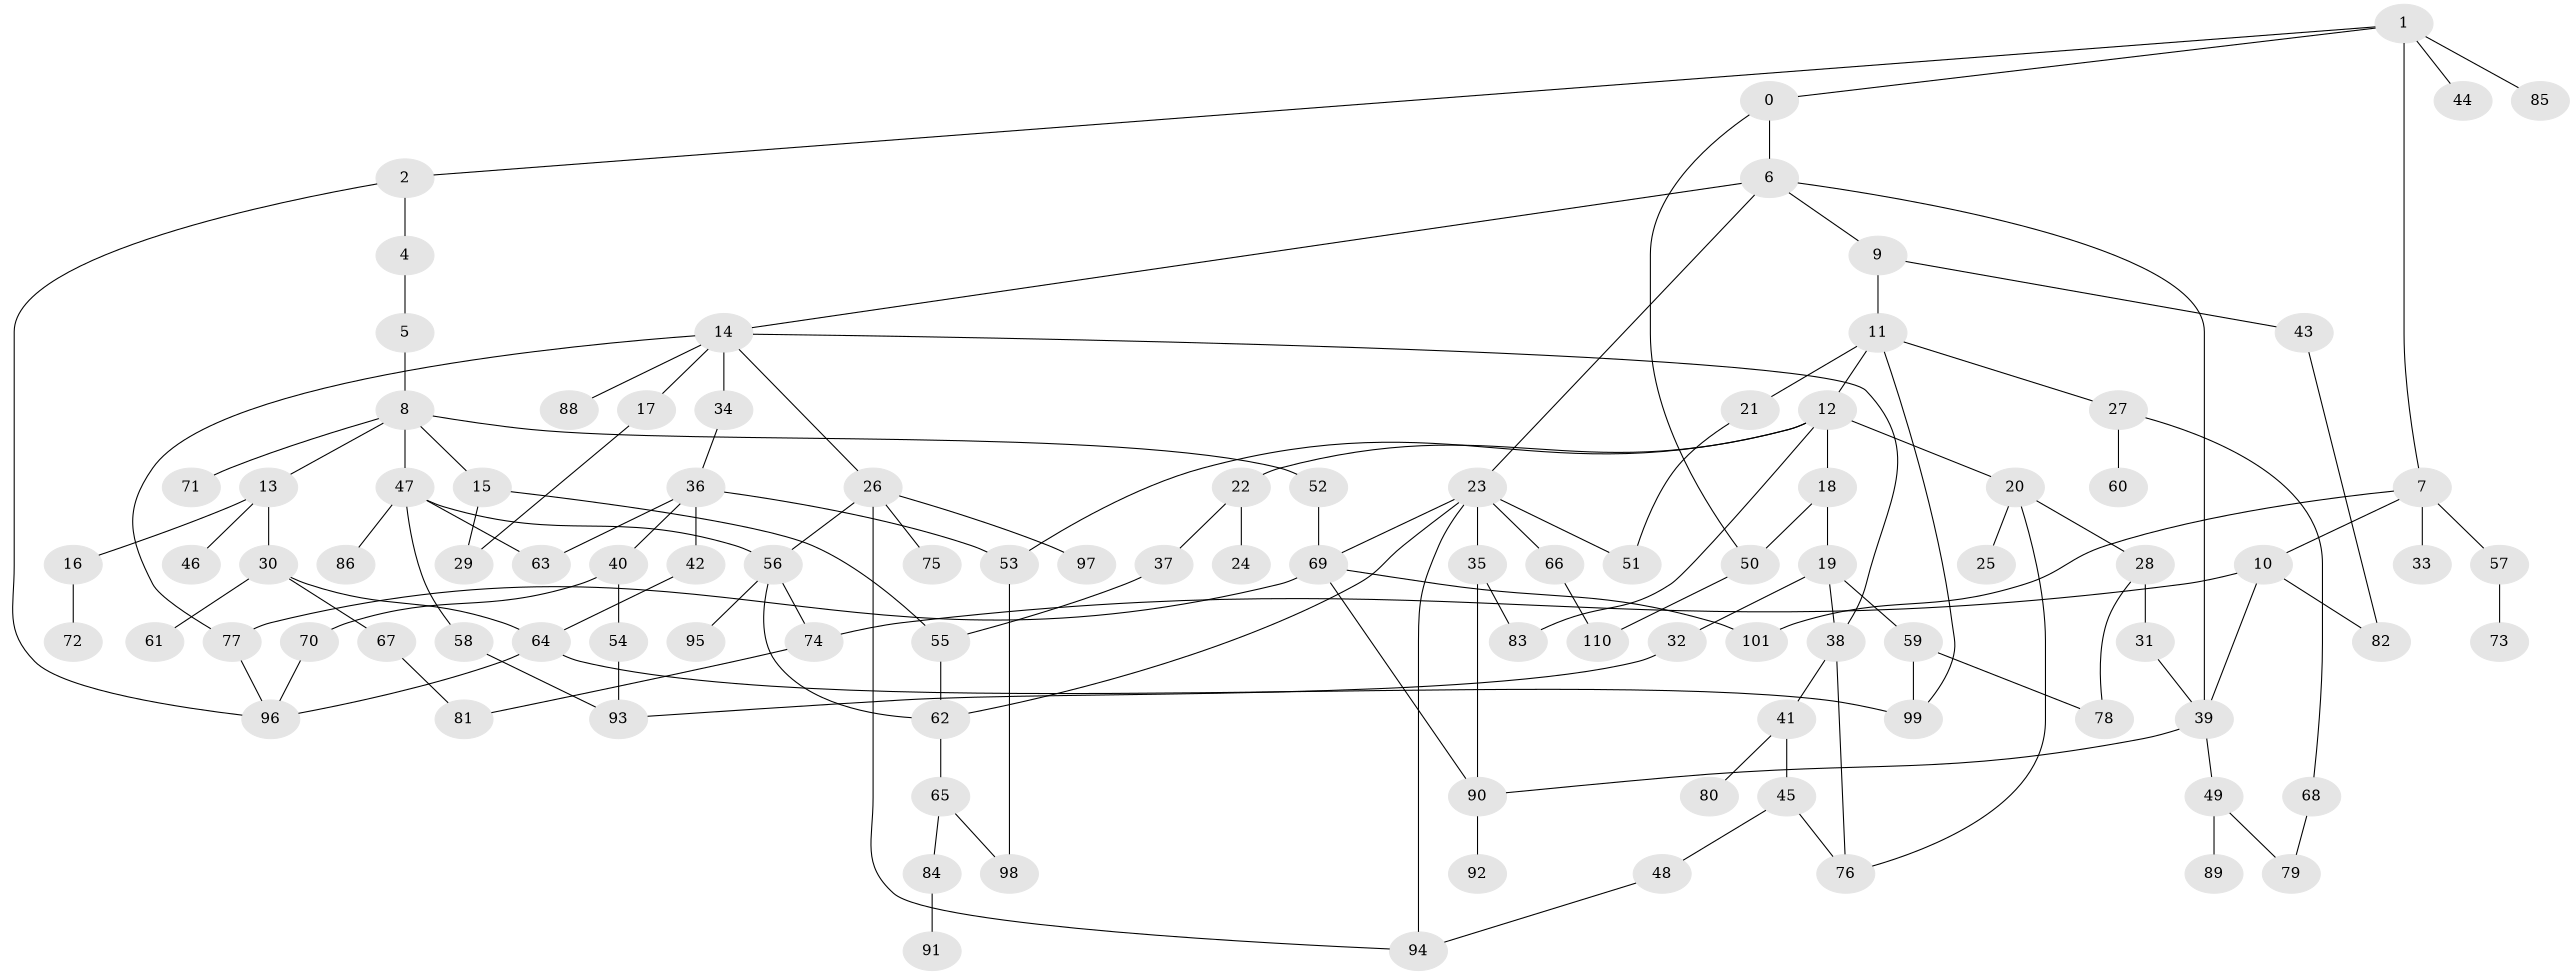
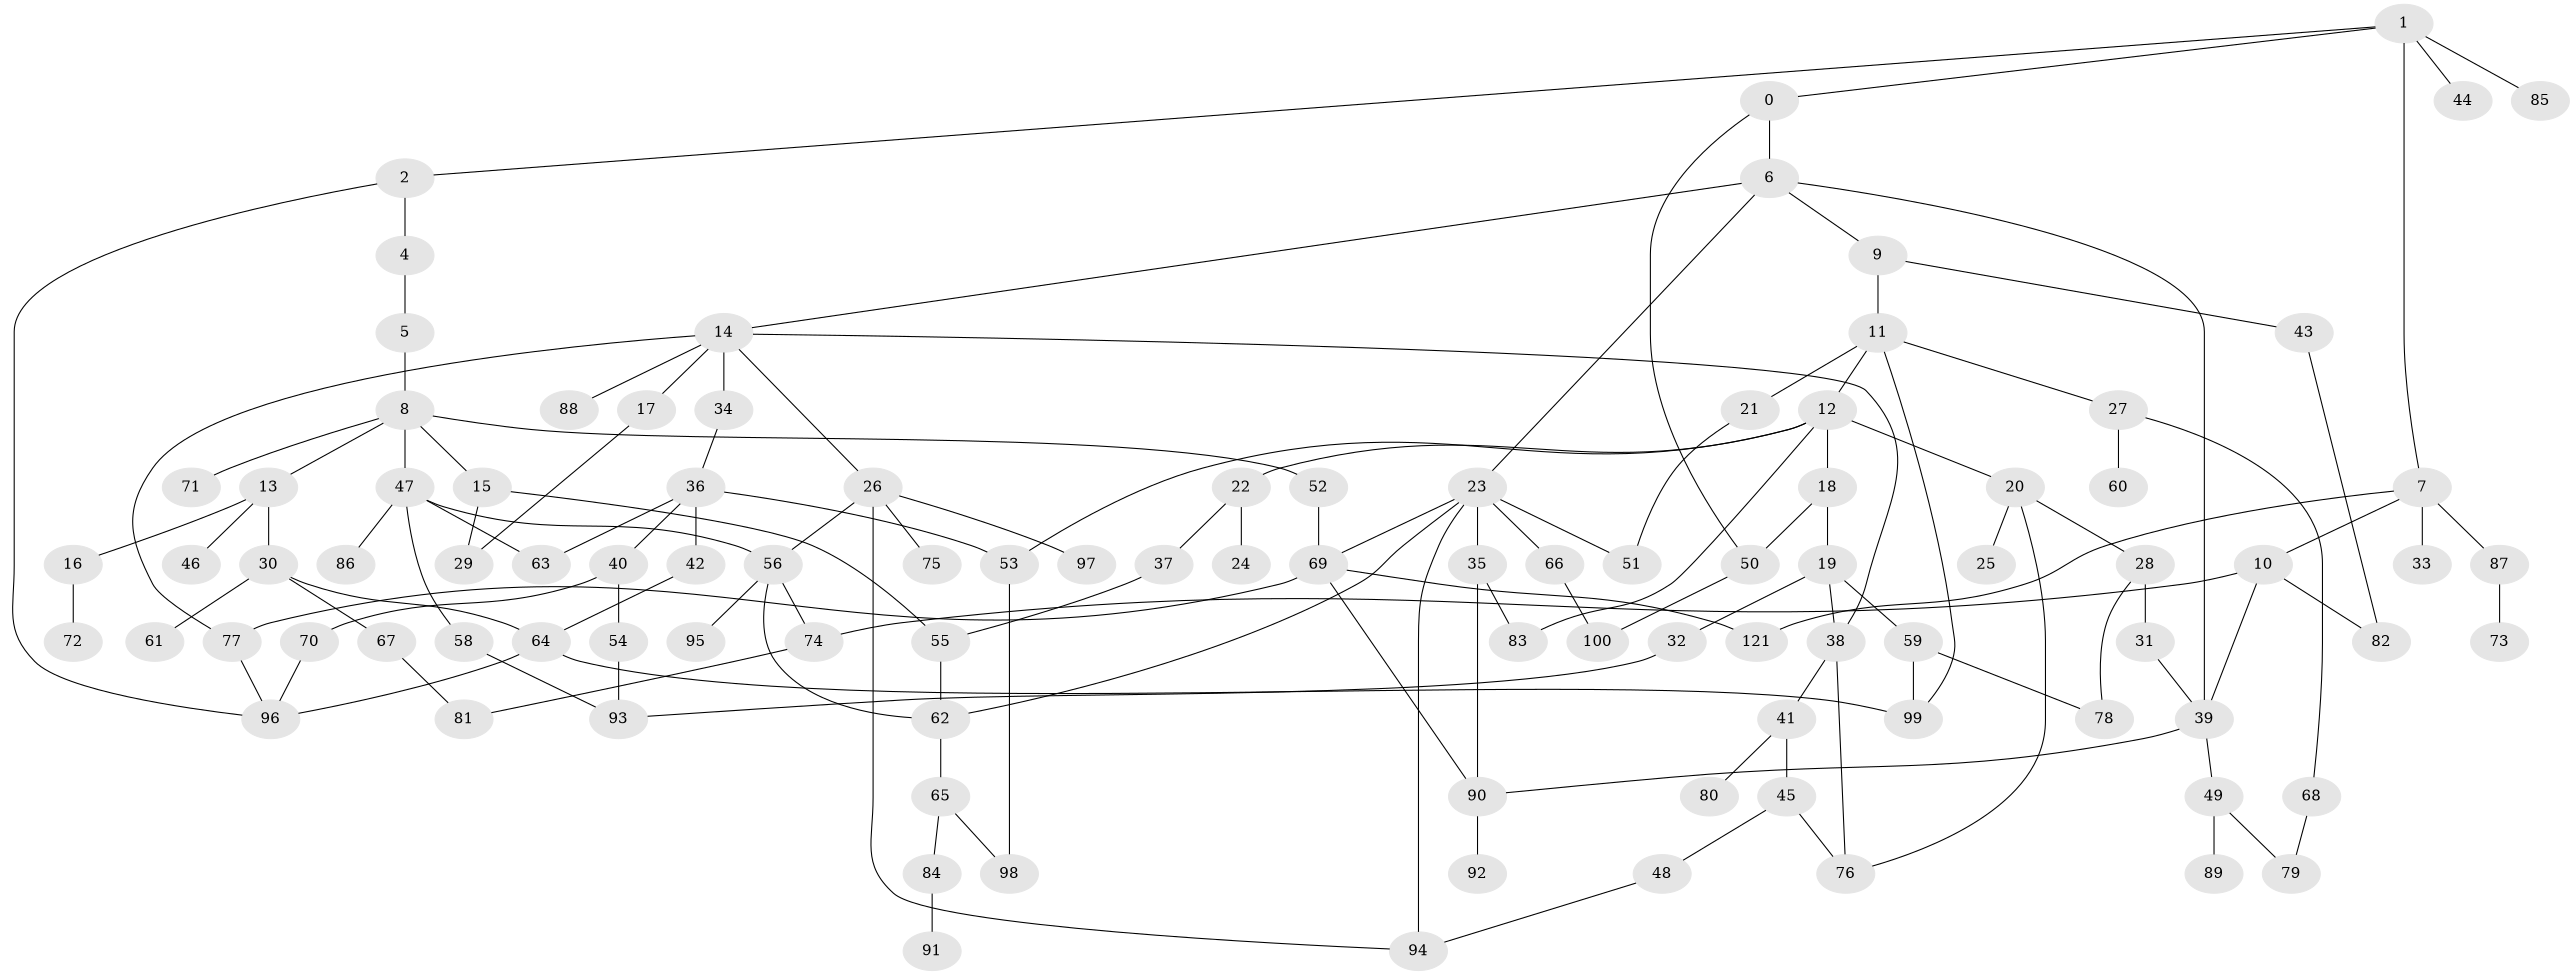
(2500, 565) -> (2500, 565)
(1598, 642) -> (1598, 642)
(1757, 642) -> (1757, 642)
